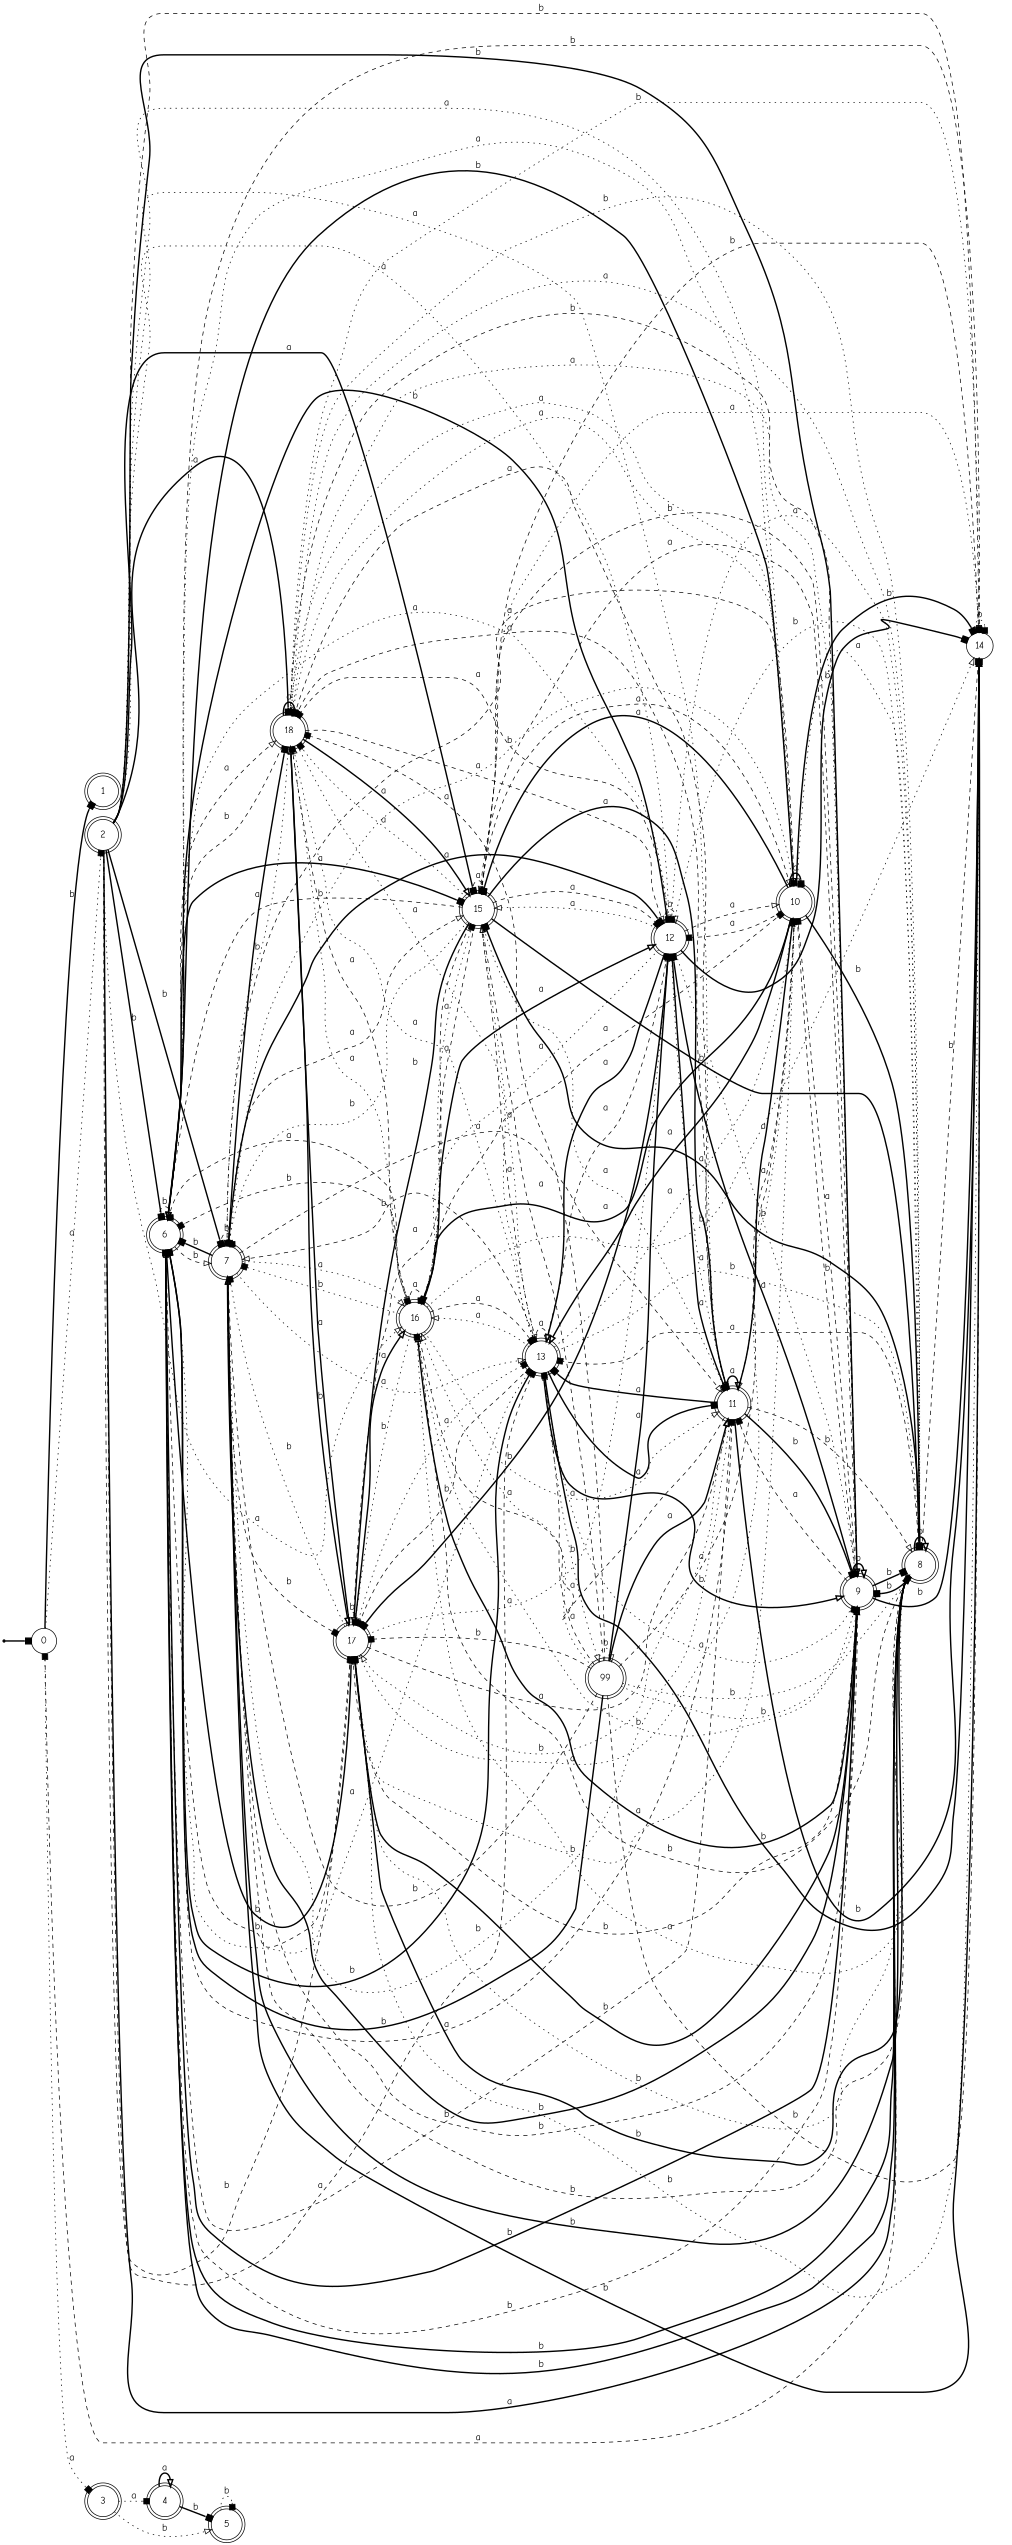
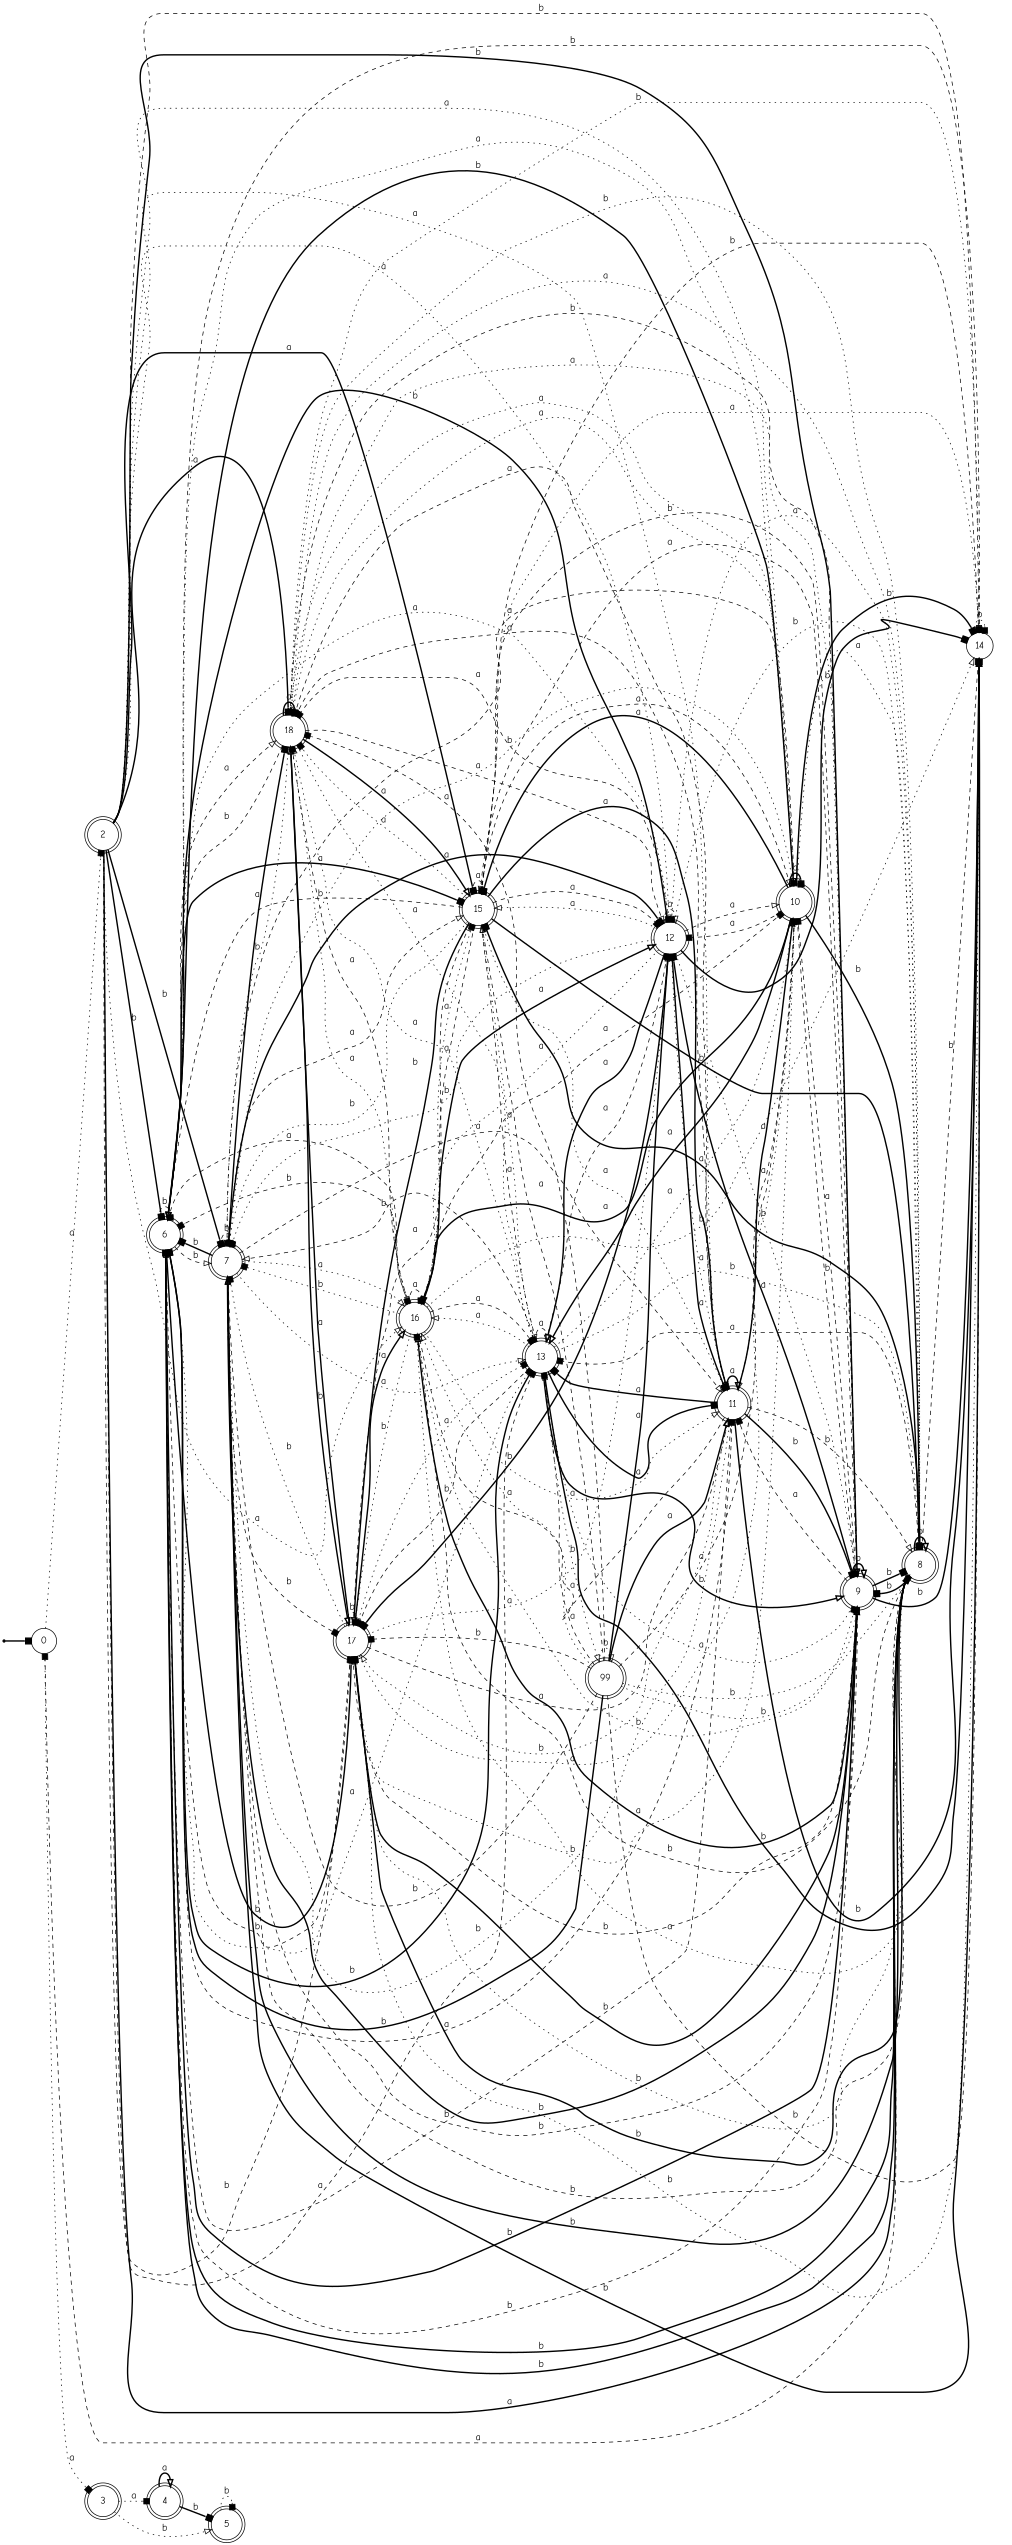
(103, 791) -> none
none -> (431, 1111)
